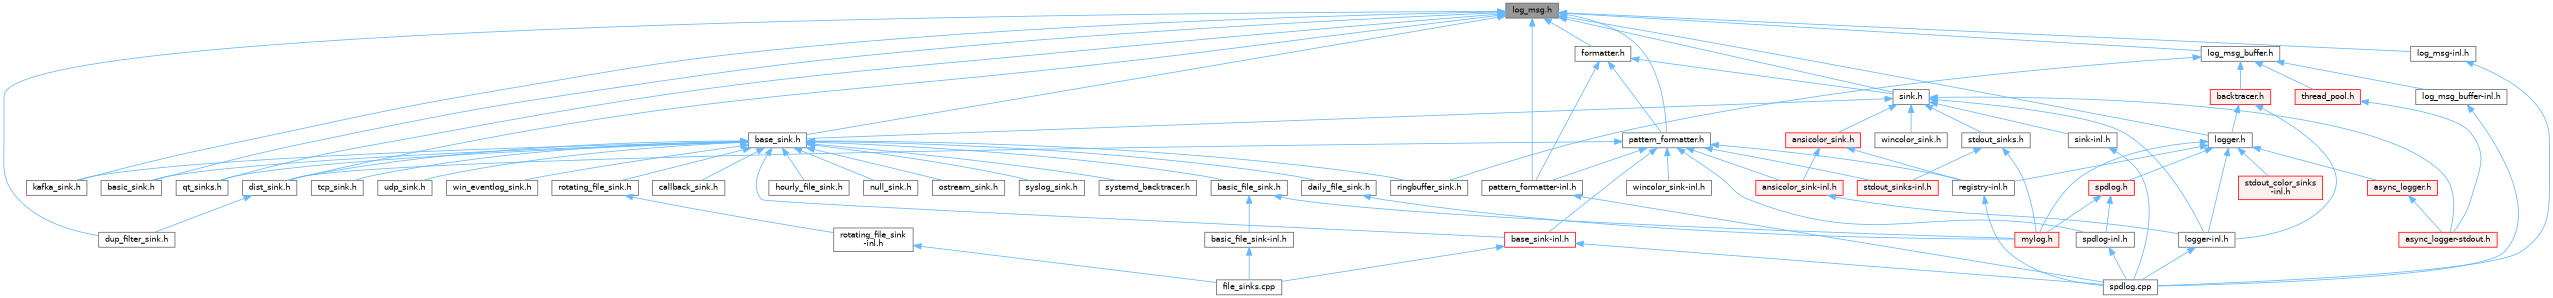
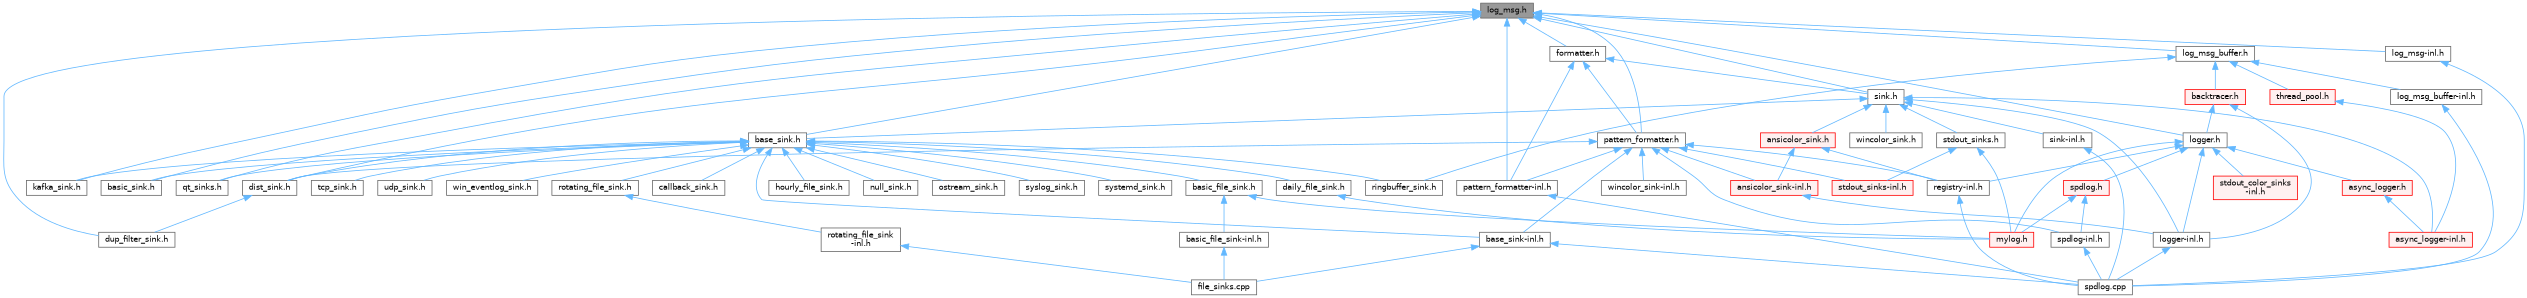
(1148, 188) -> (1135, 188)
(1540, 240) -> (1515, 240)
(2448, 240) -> (2431, 240)
